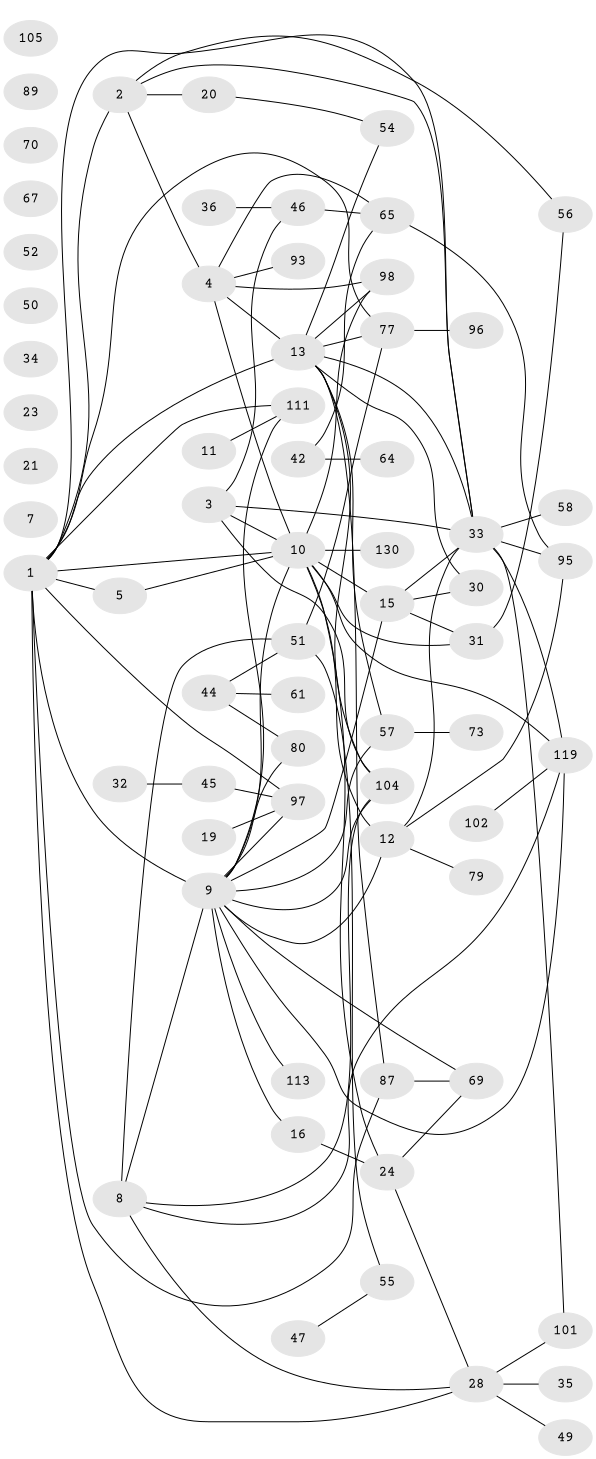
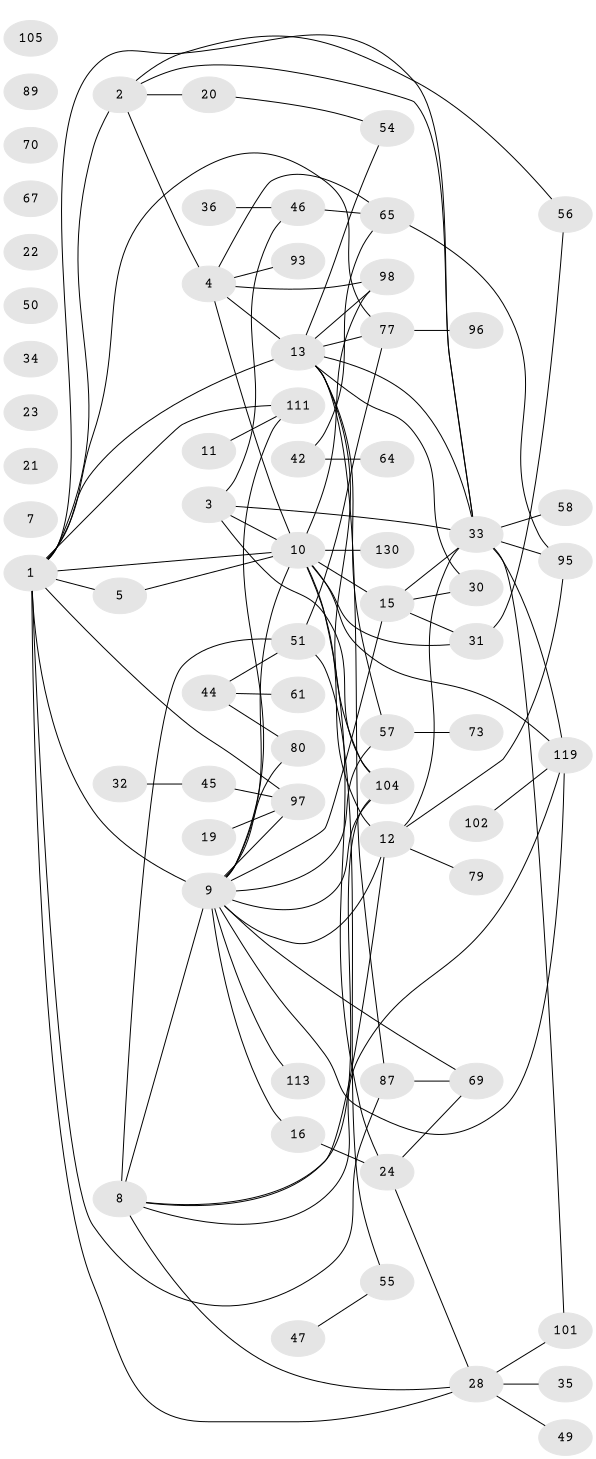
(31, 252) -> (31, 252)
none -> (359, 1030)
